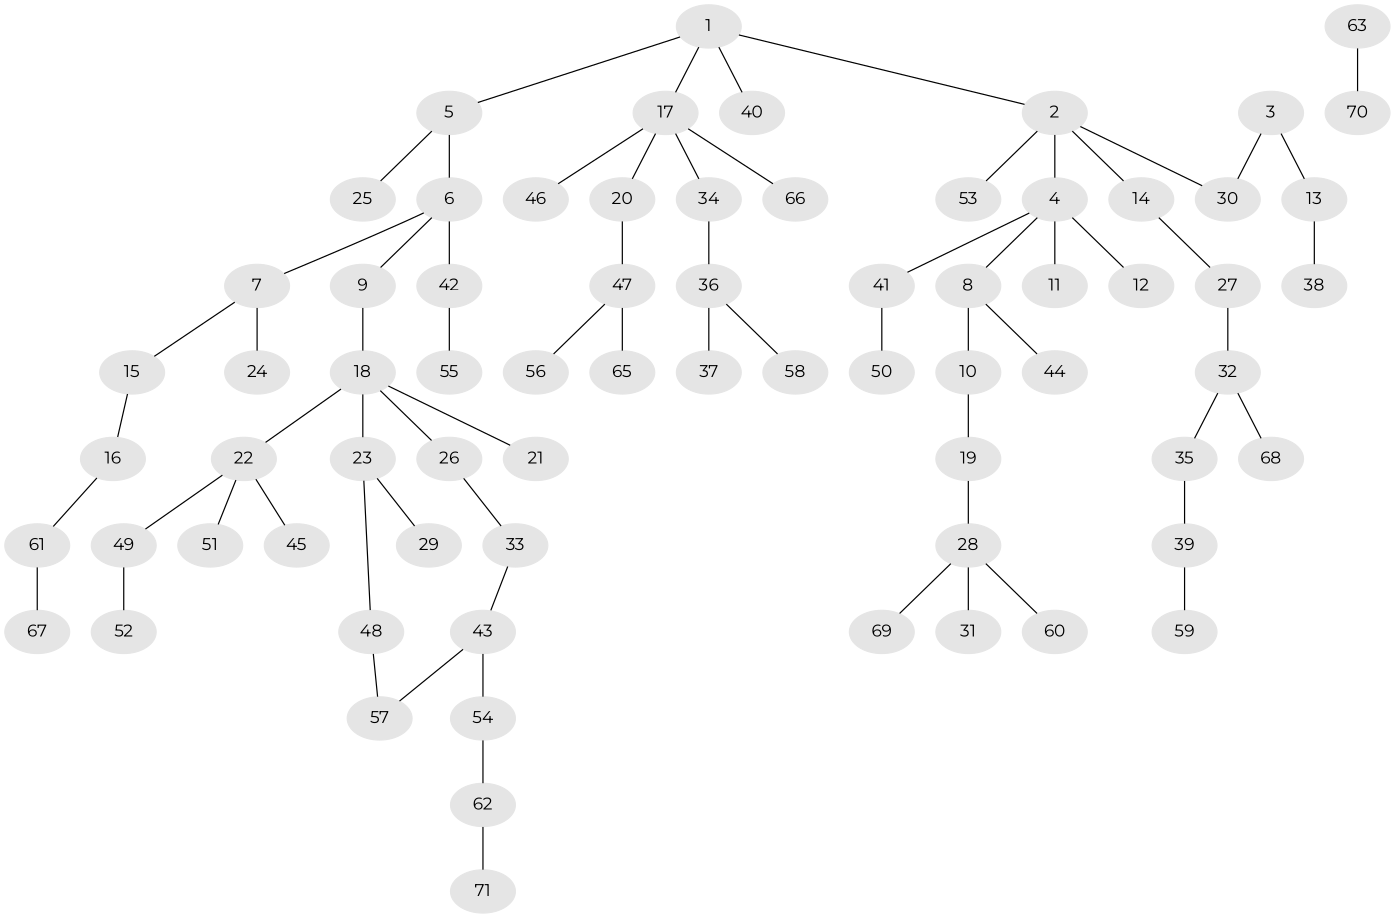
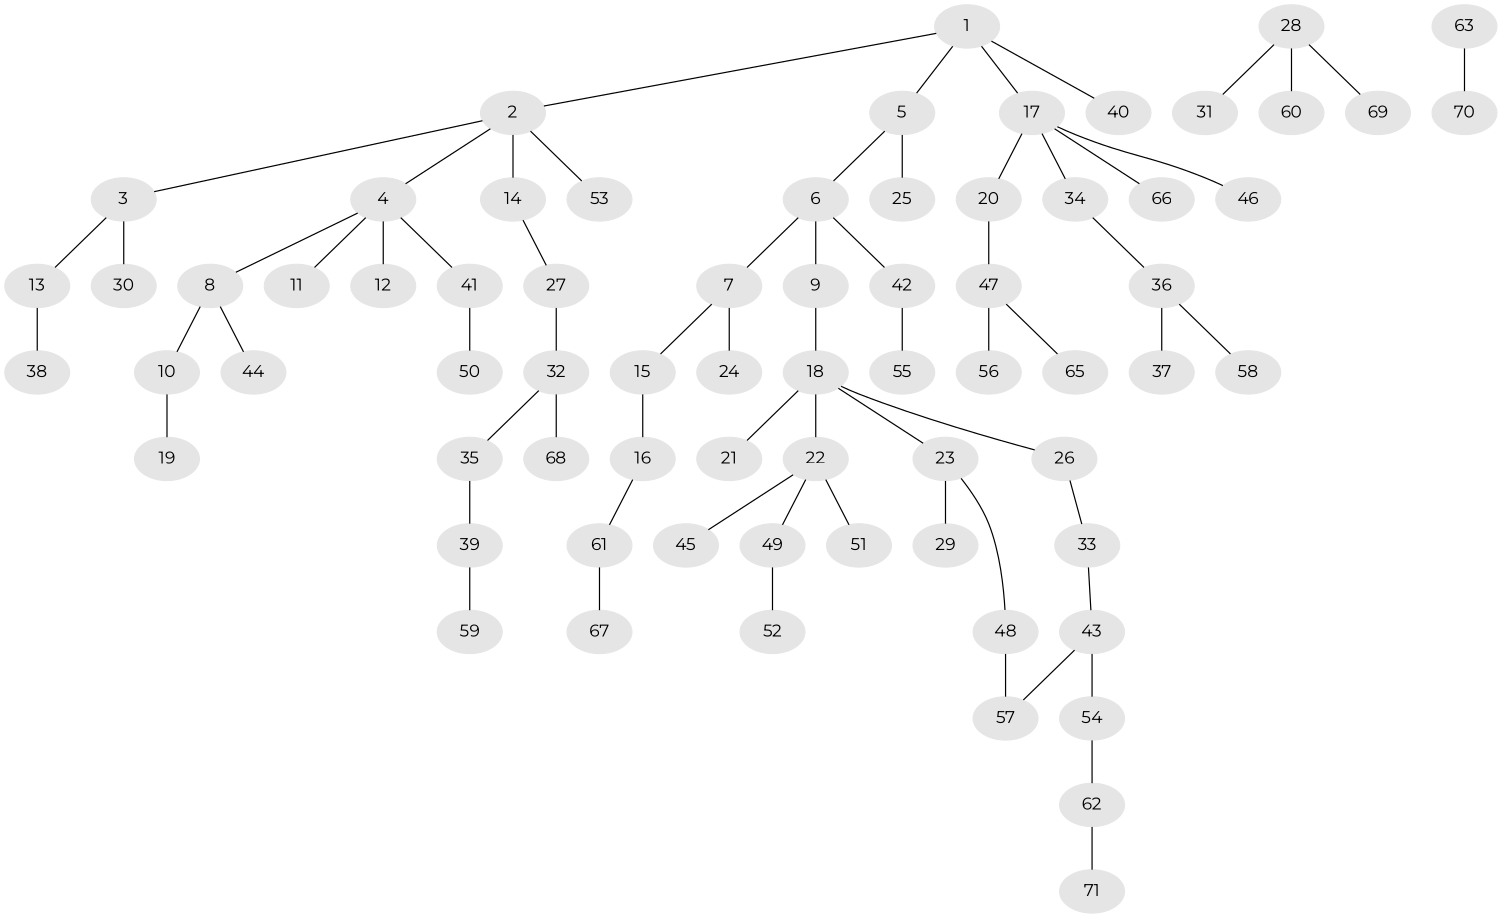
(1141, 156) -> (318, 156)
(968, 502) -> none
